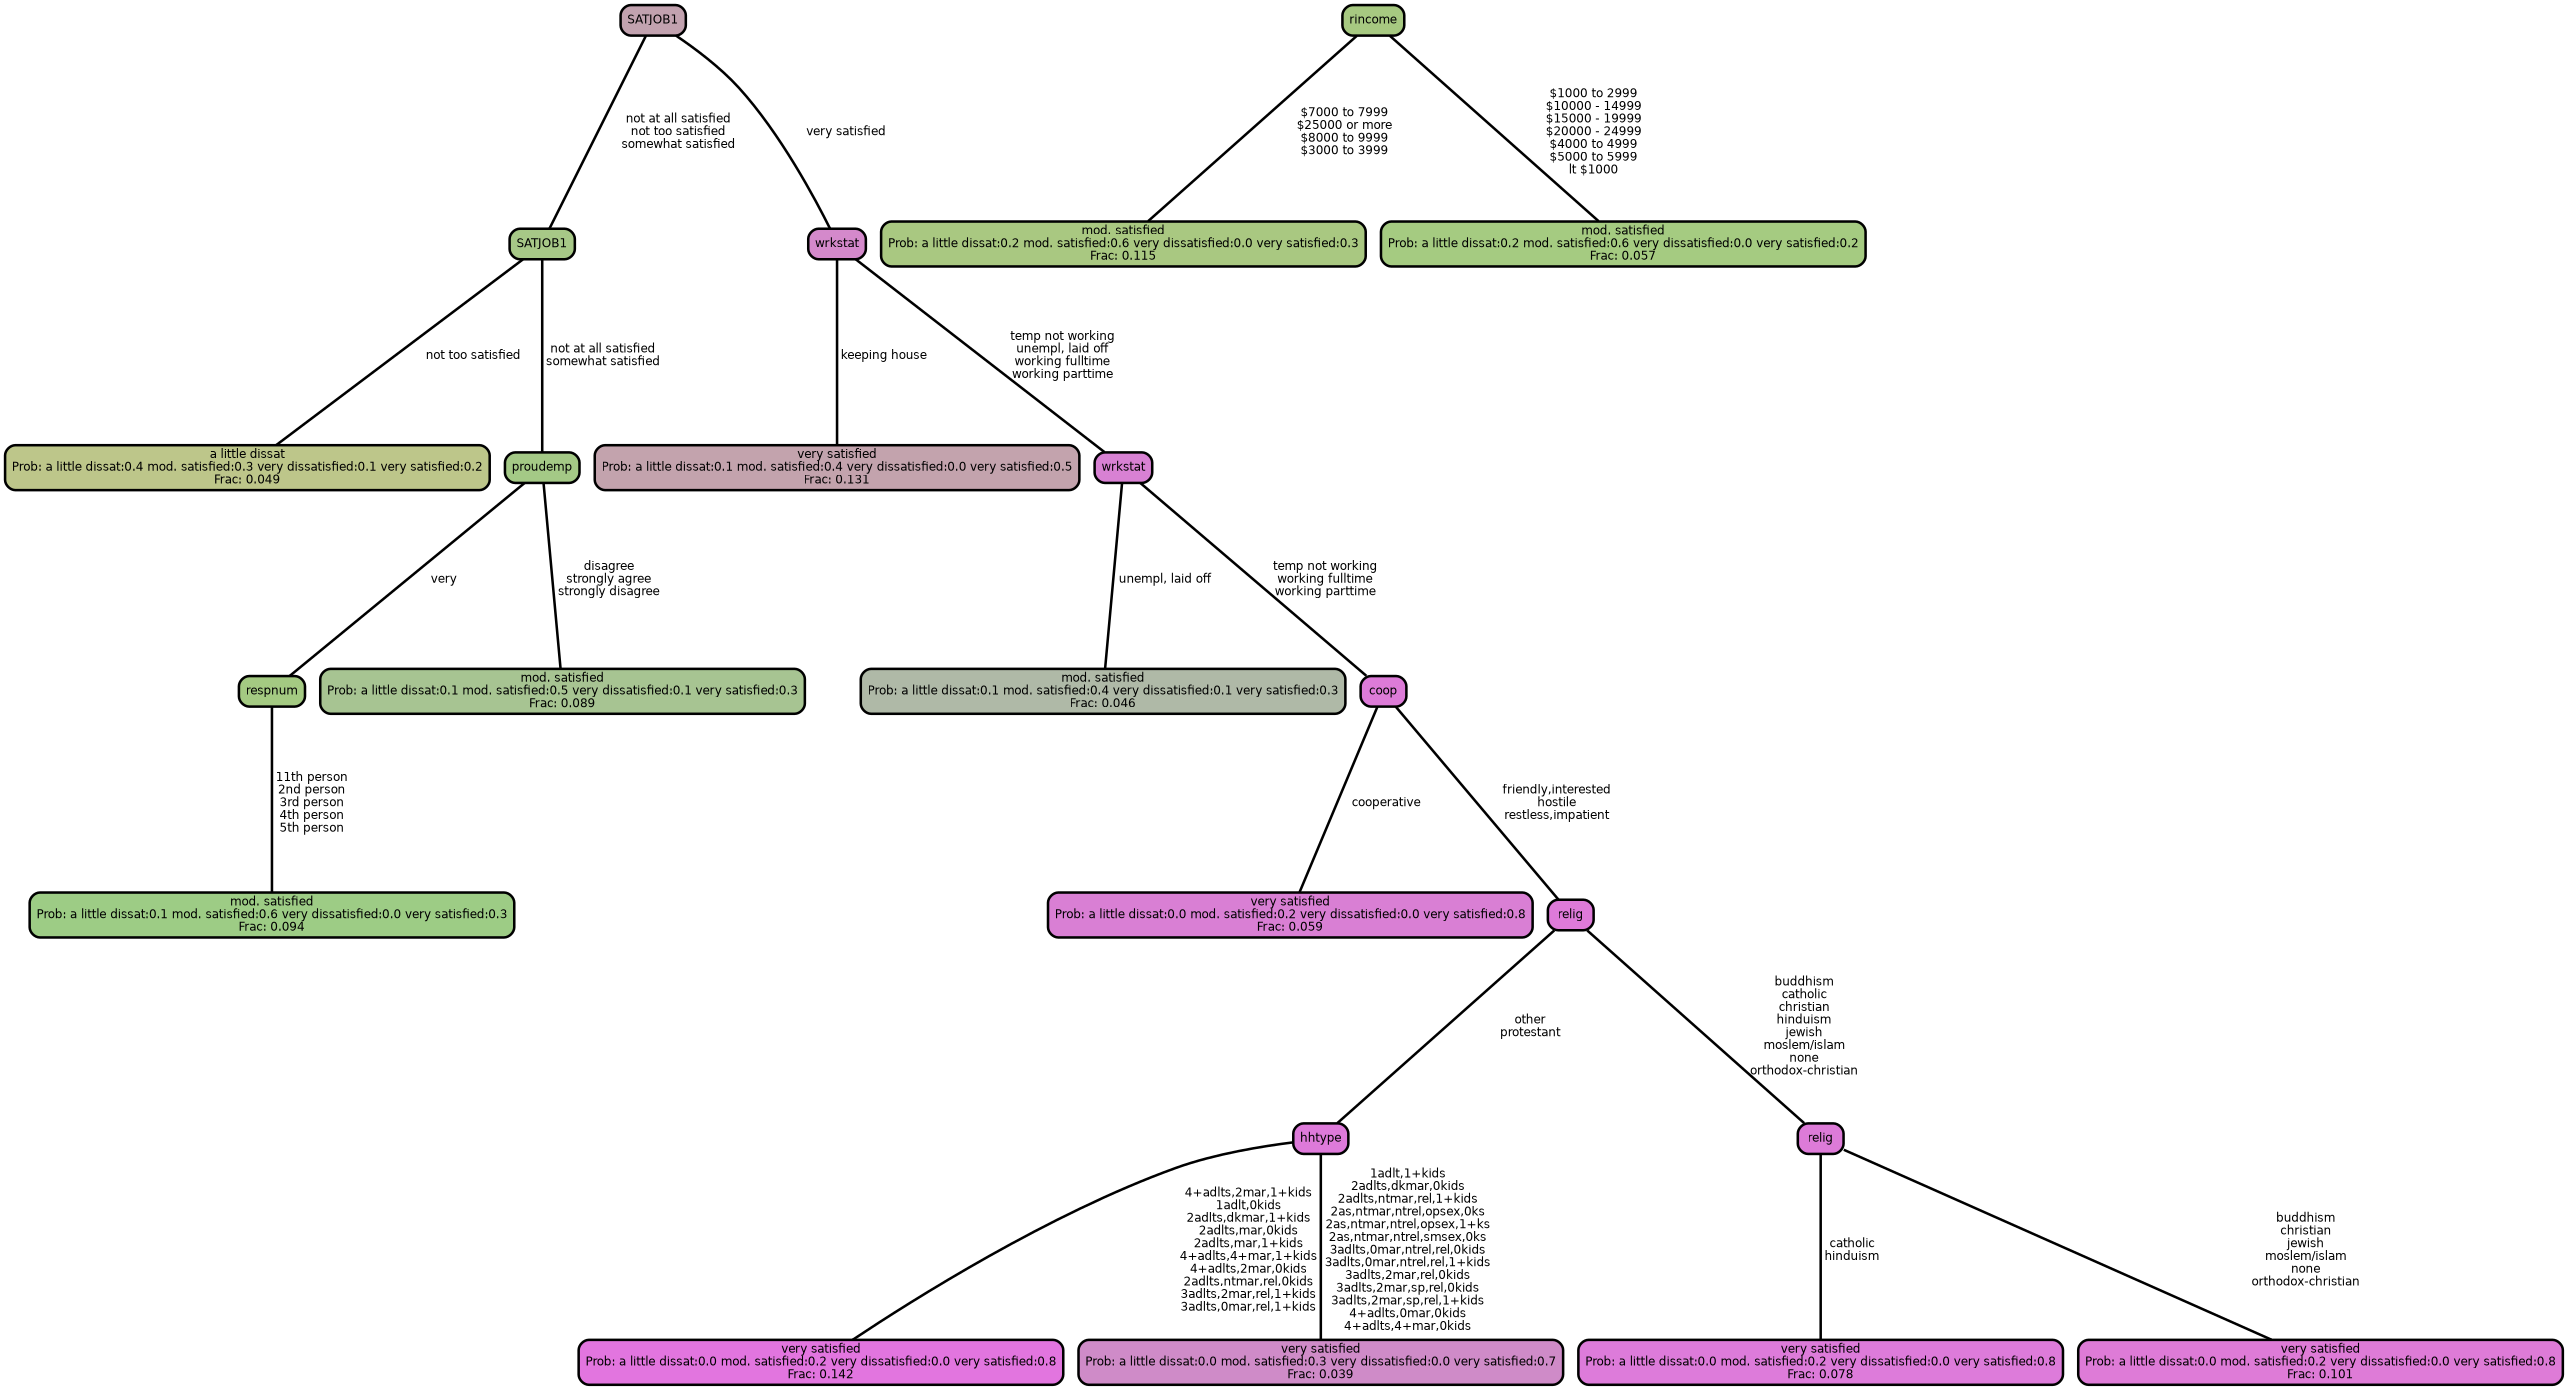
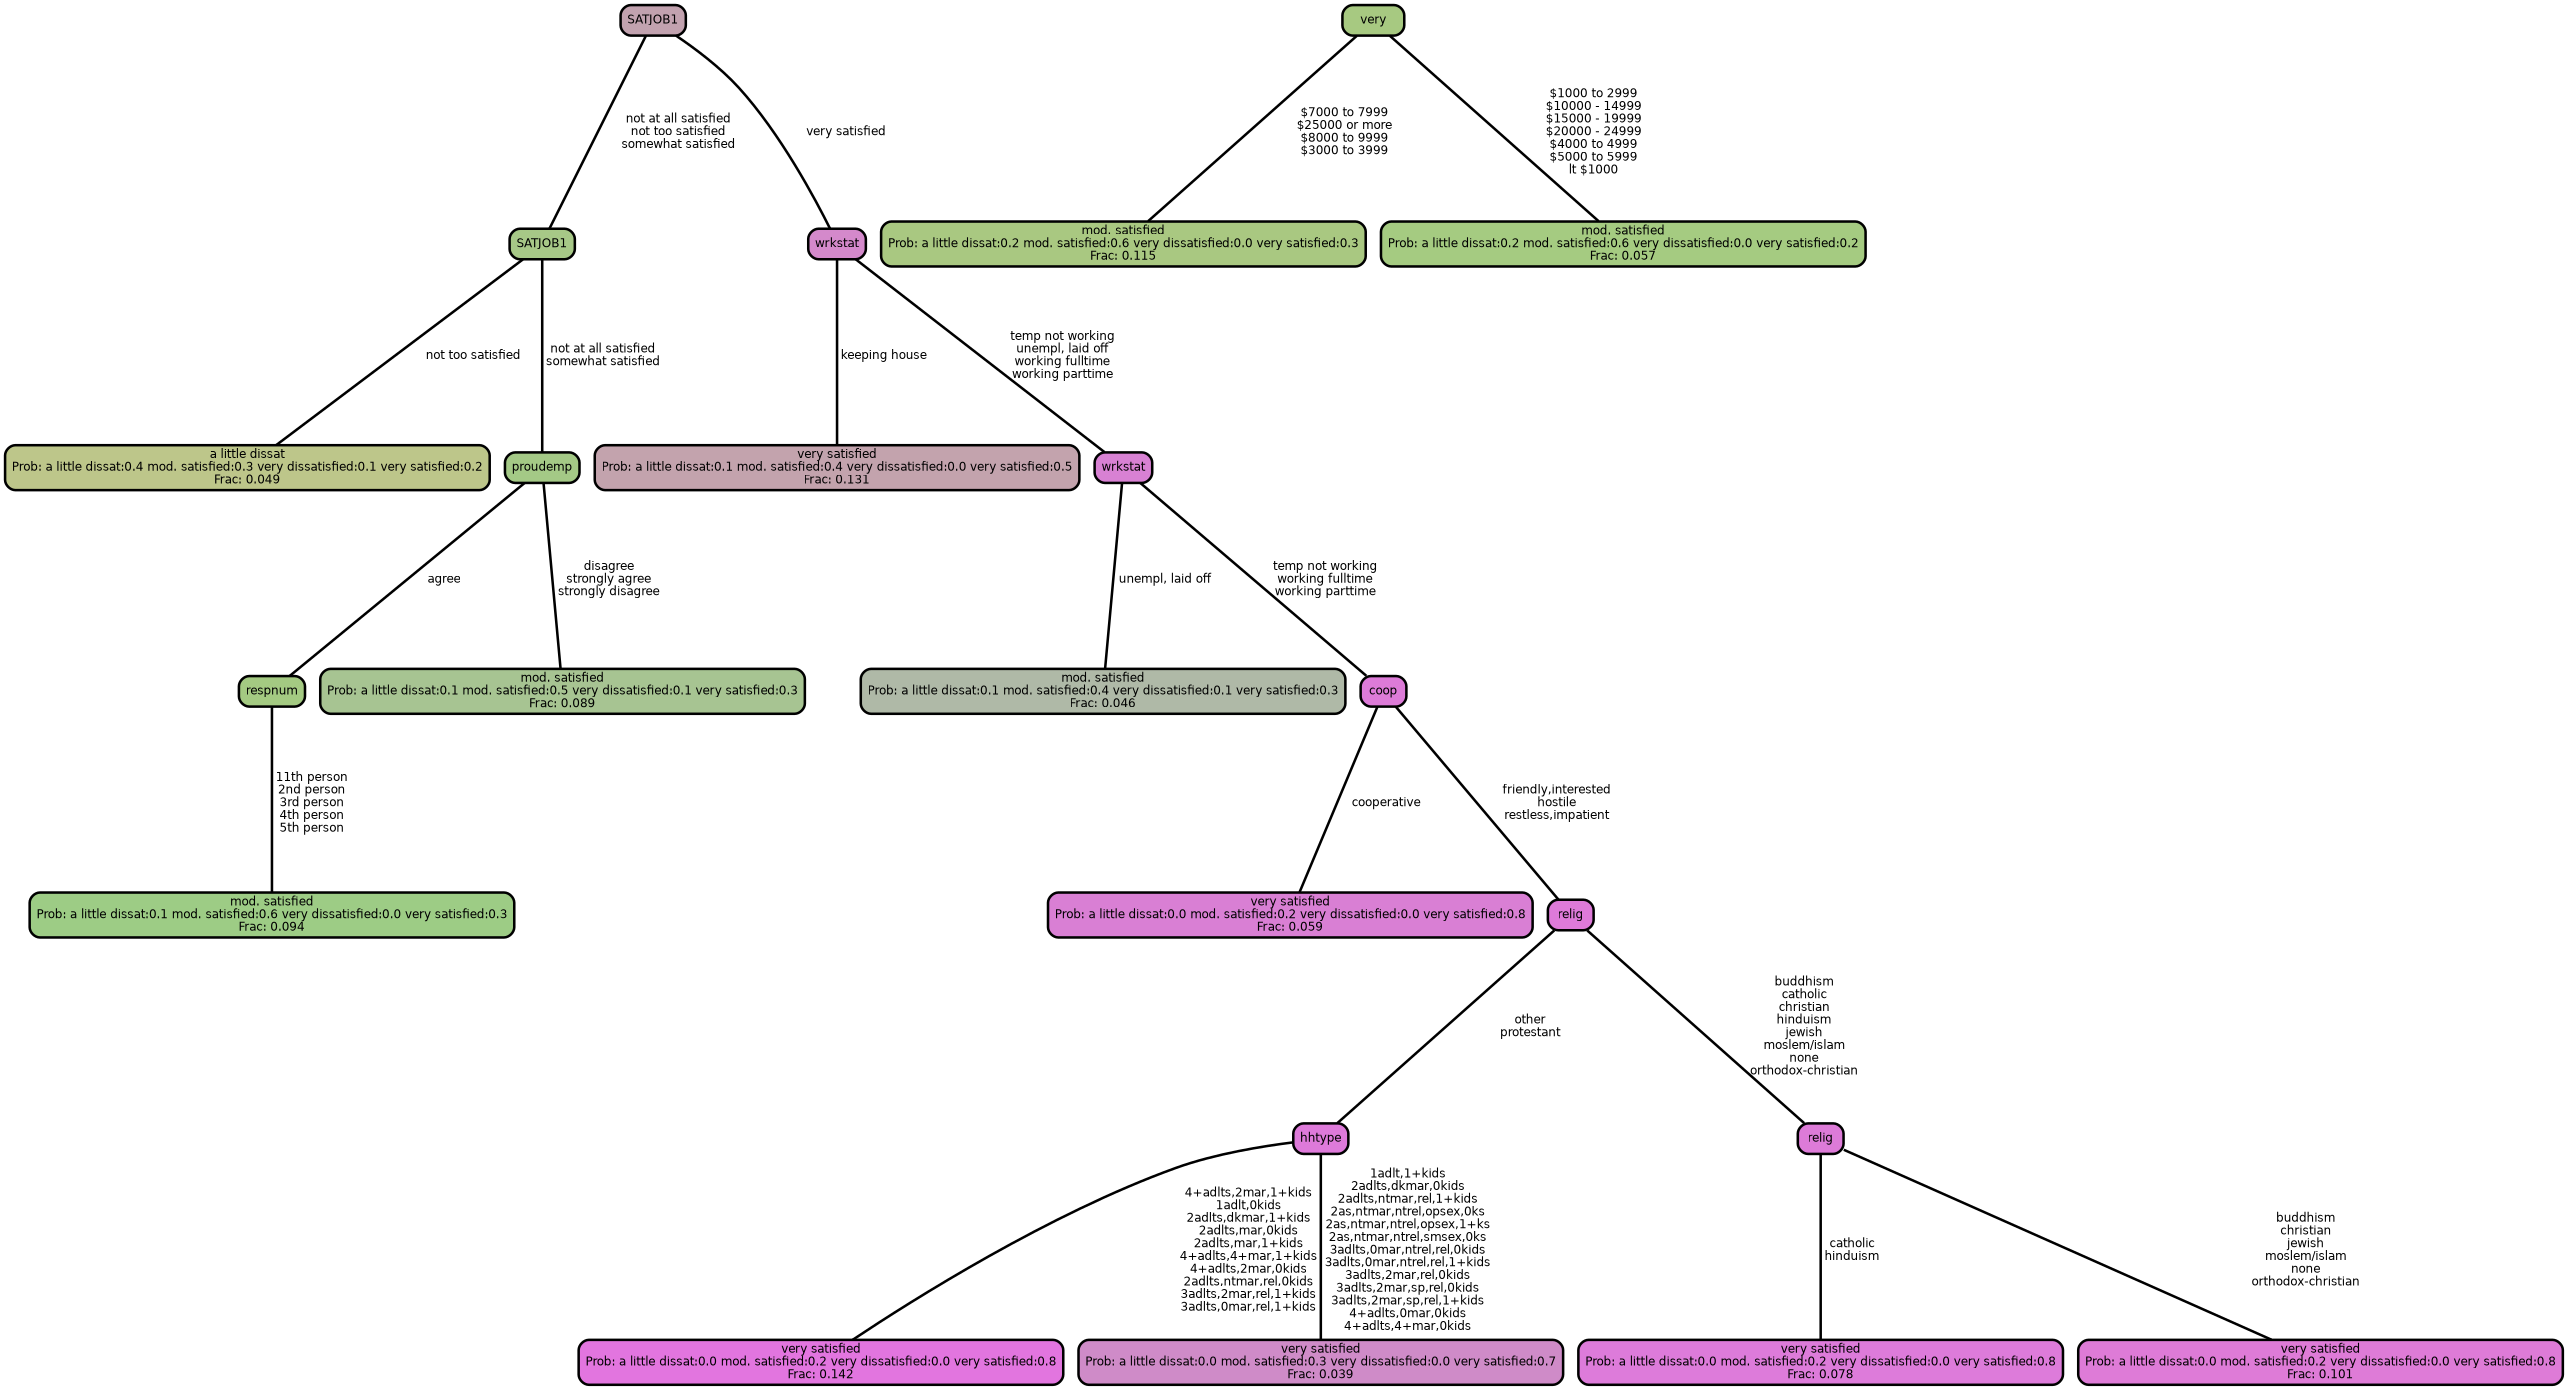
(1373, 20) -> (1373, 20)
(442, 580) -> (442, 580)
